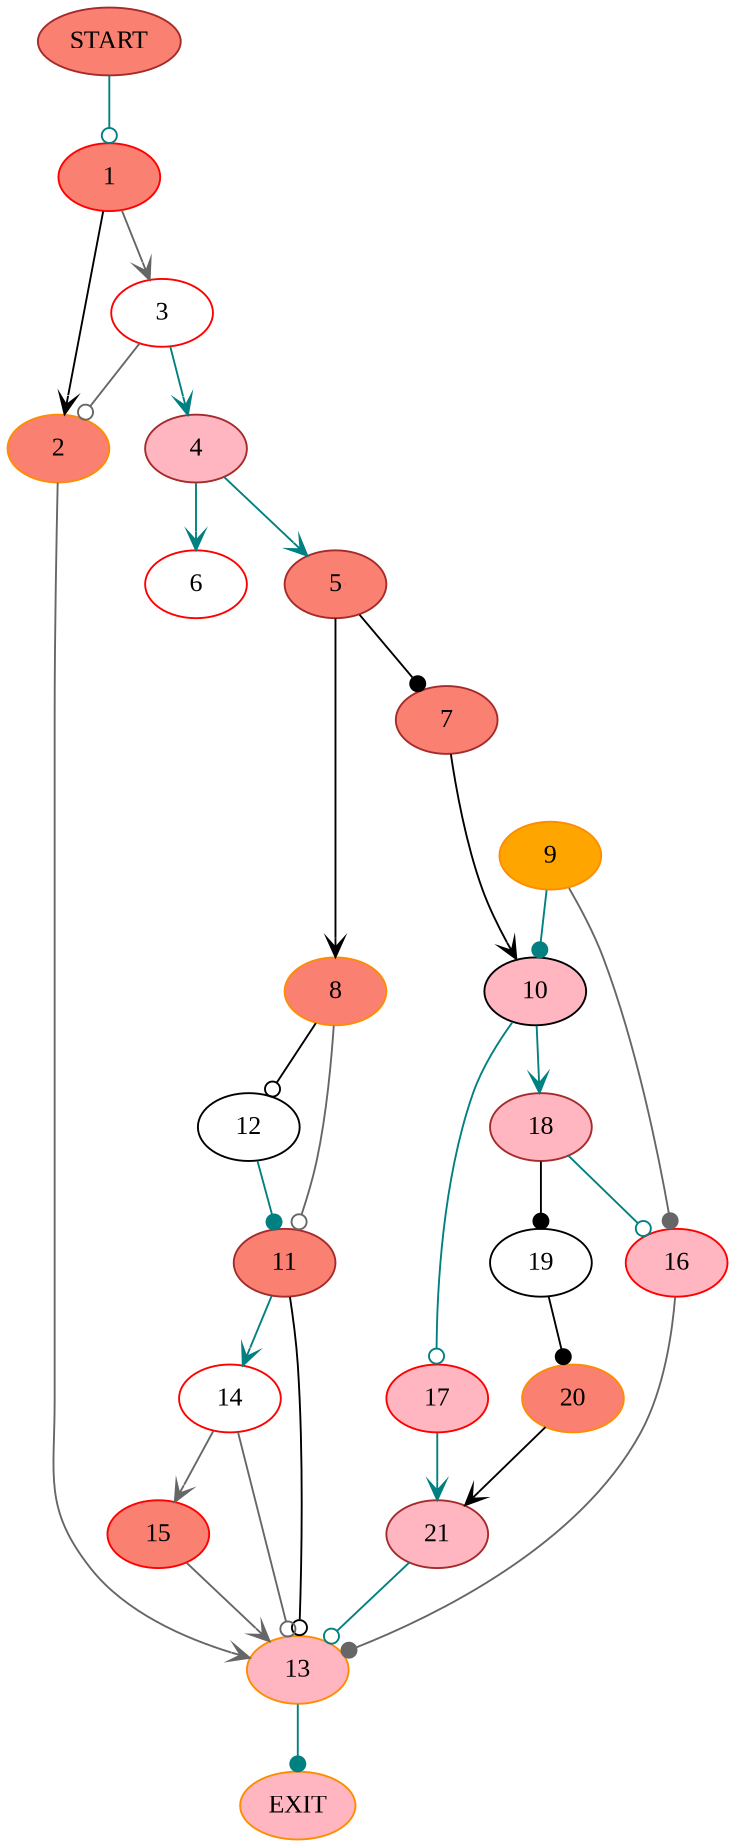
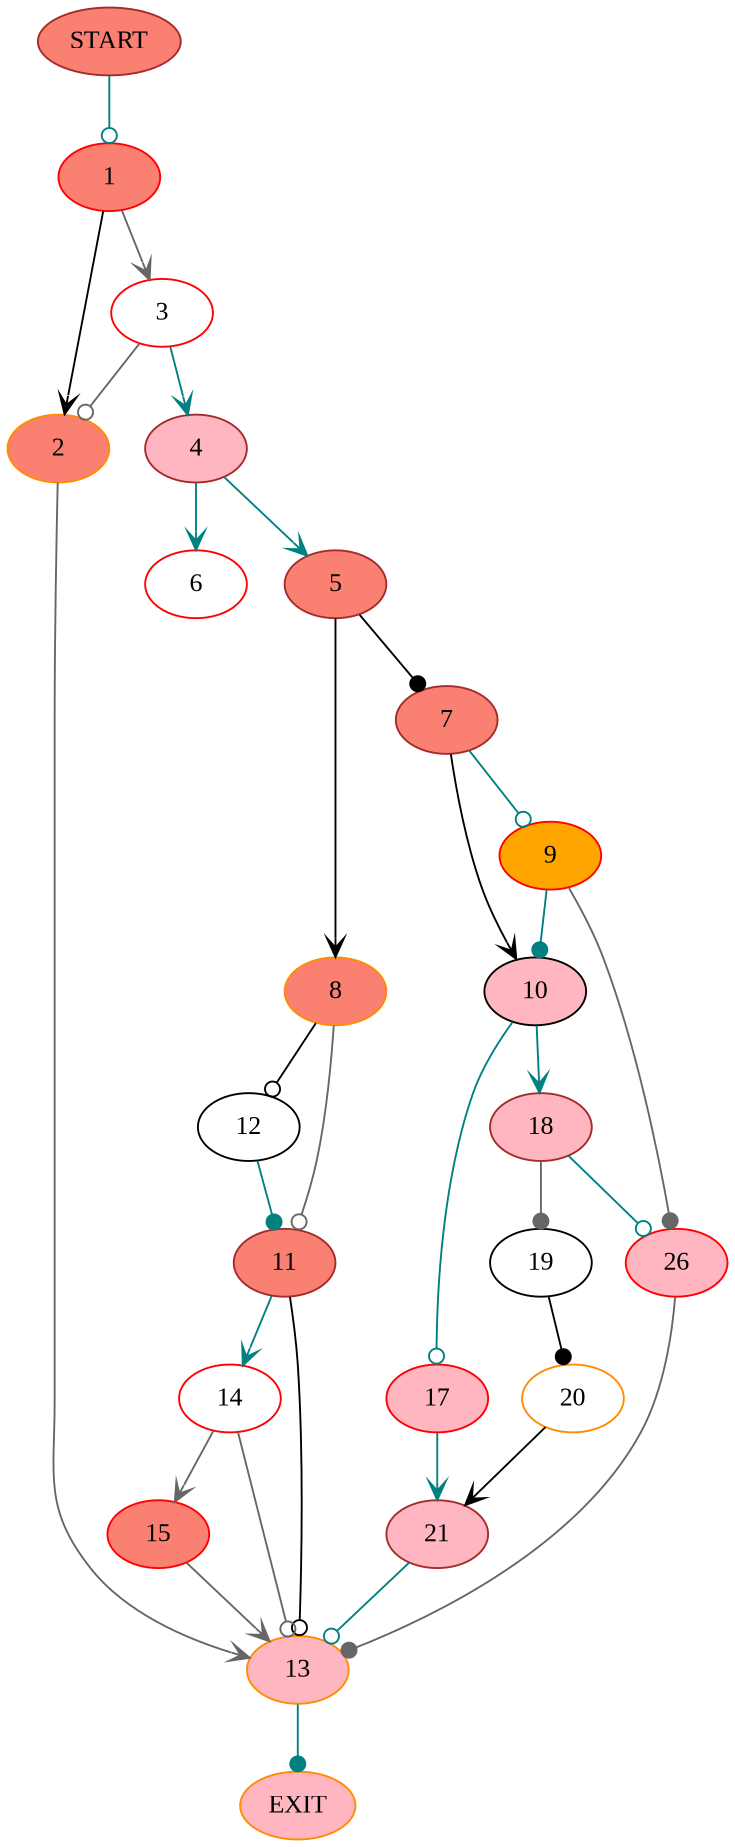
none -> (494, 782)
(550, 856) -> (550, 856)
(541, 1188) -> (541, 1188)
(677, 1263) -> (677, 1263)
(573, 1398) -> (573, 1398)
